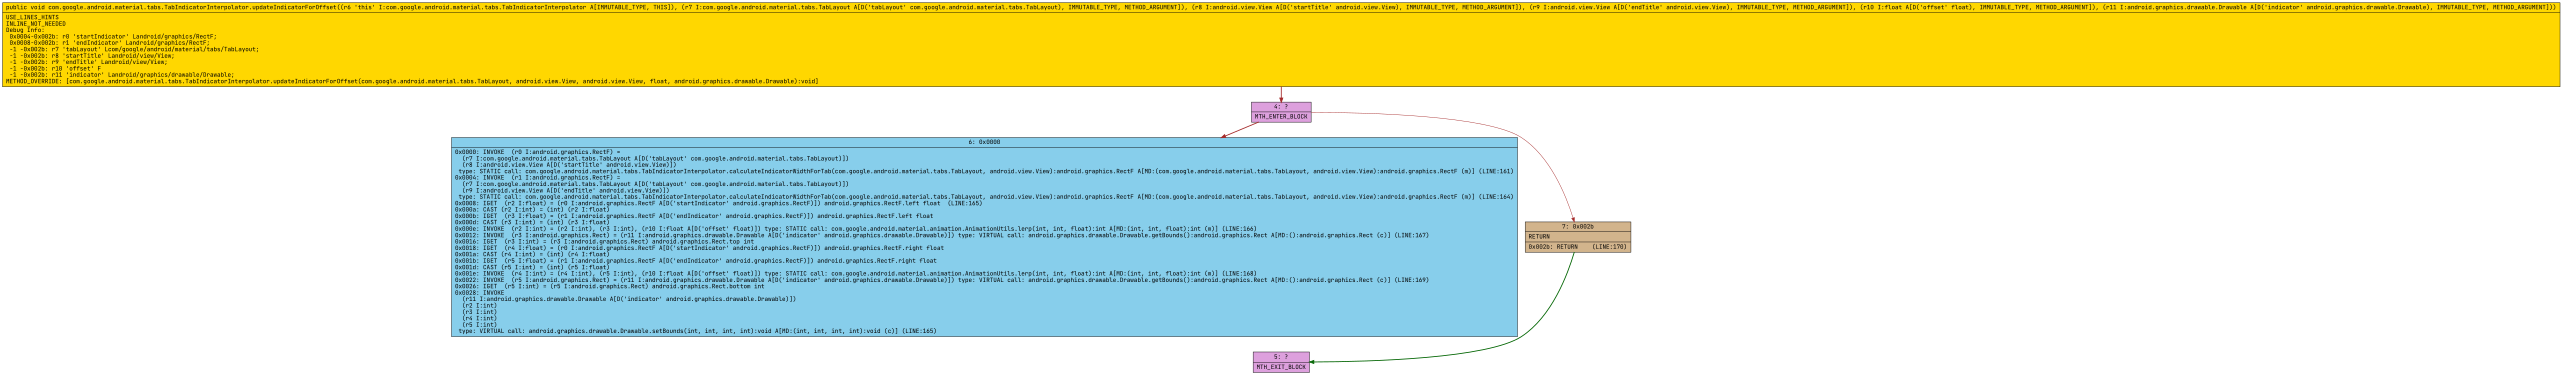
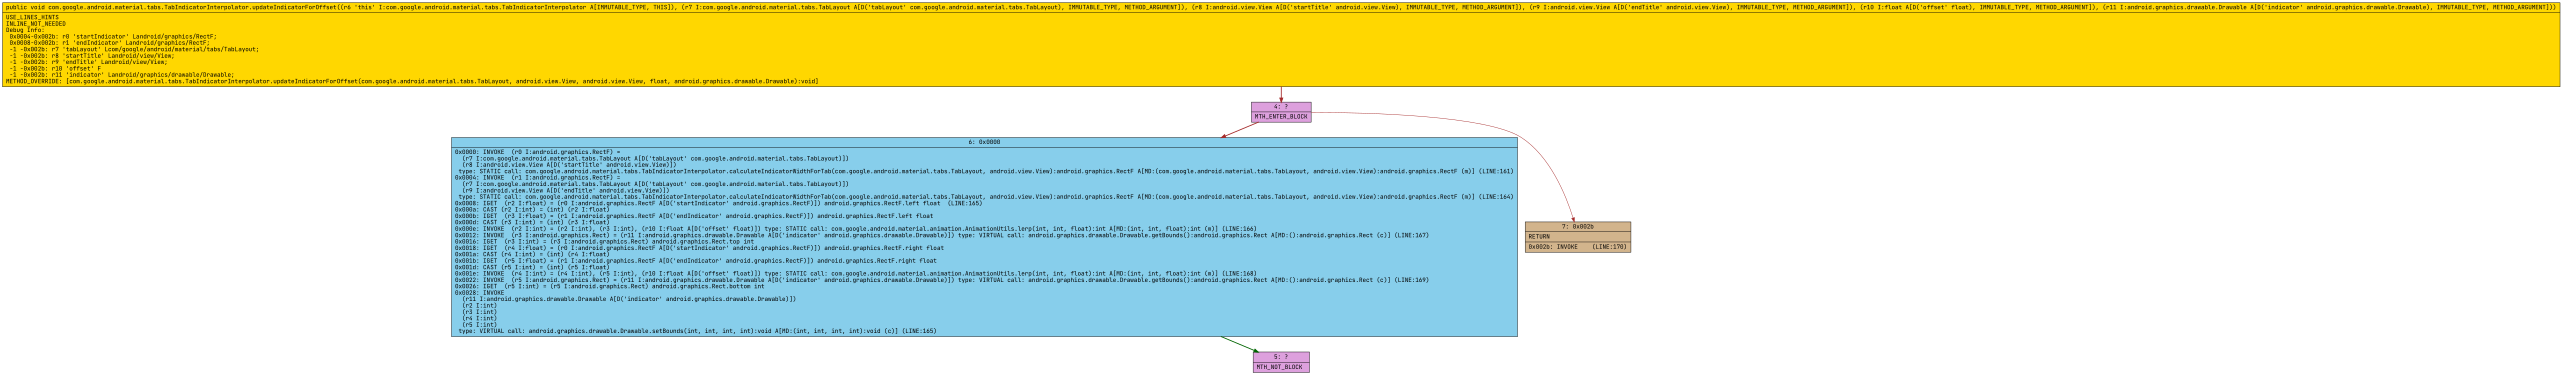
(1578, 247) -> (1578, 247)
(1469, 352) -> (1238, 343)
(1281, 367) -> (1280, 367)
